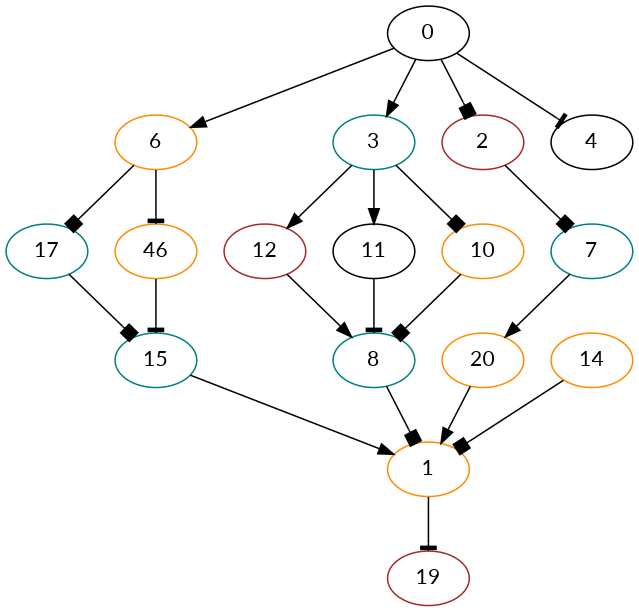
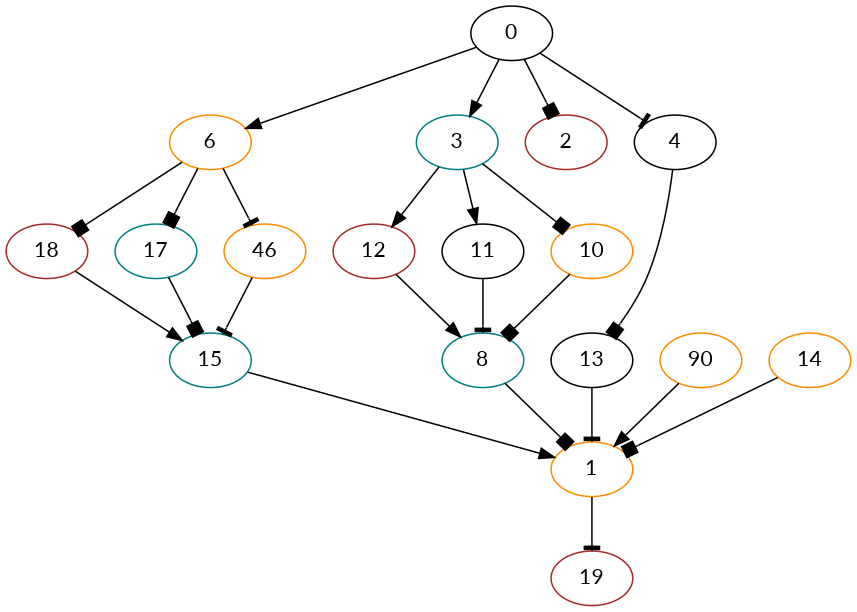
none -> (47, 251)
(592, 251) -> none
(483, 360) -> (701, 360)
none -> (592, 360)
